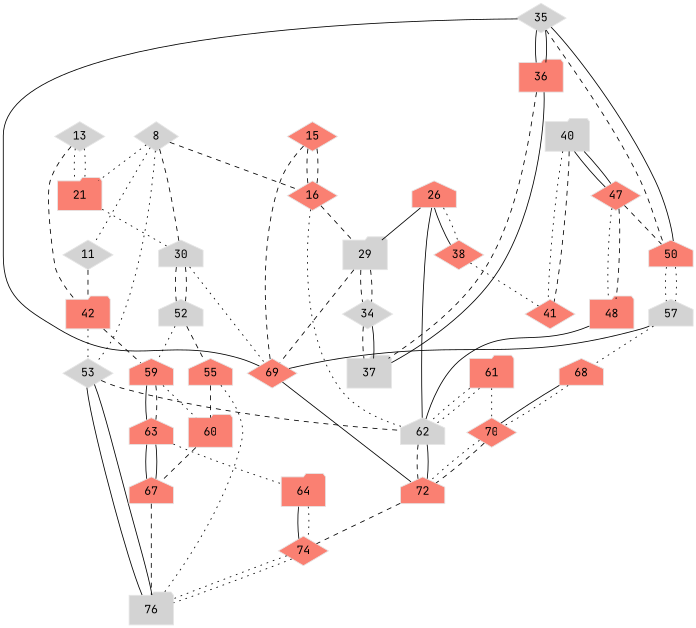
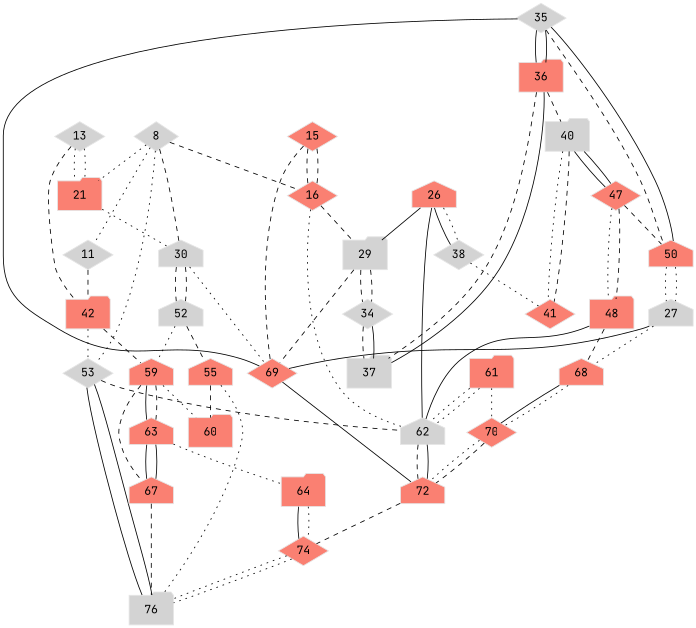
none -> (554, 107)
(459, 255) -> (459, 255)
(671, 314) -> (671, 314)
none -> (596, 345)
(178, 464) -> (119, 433)
